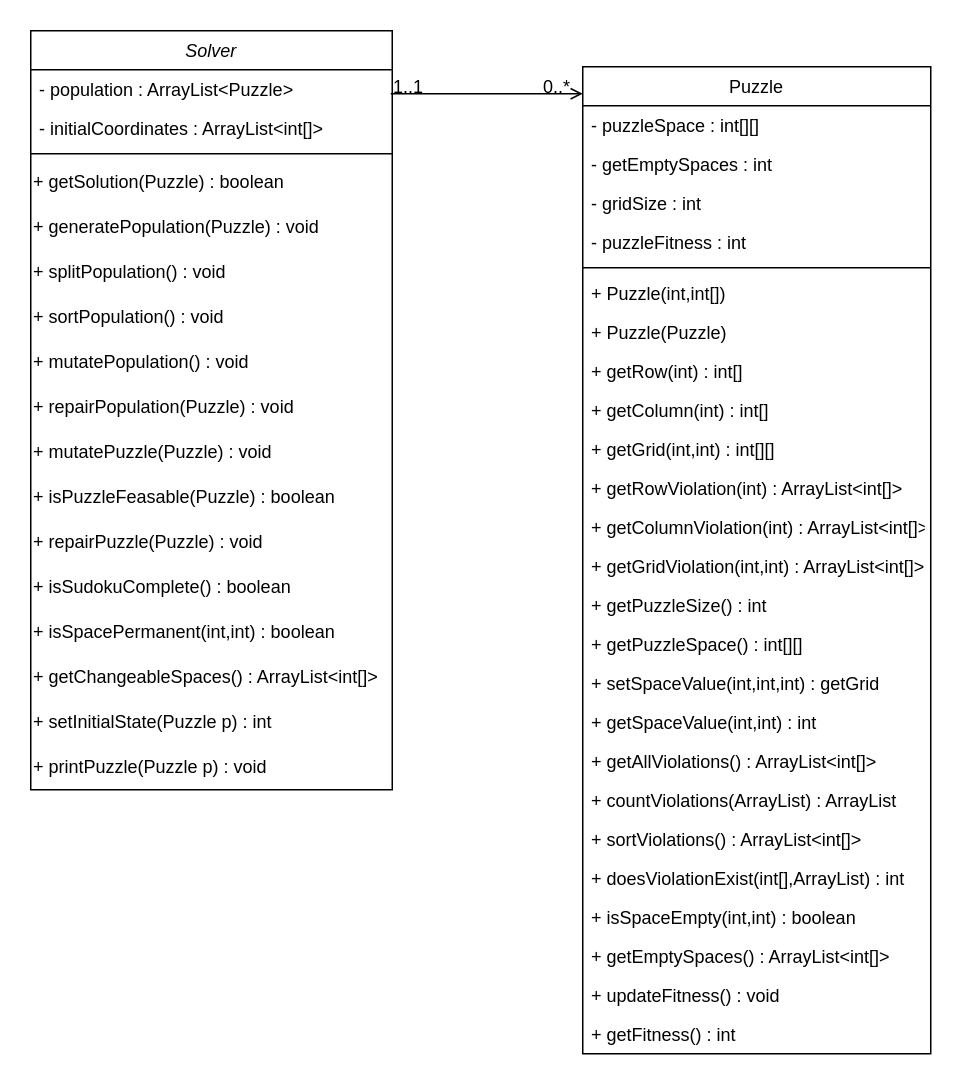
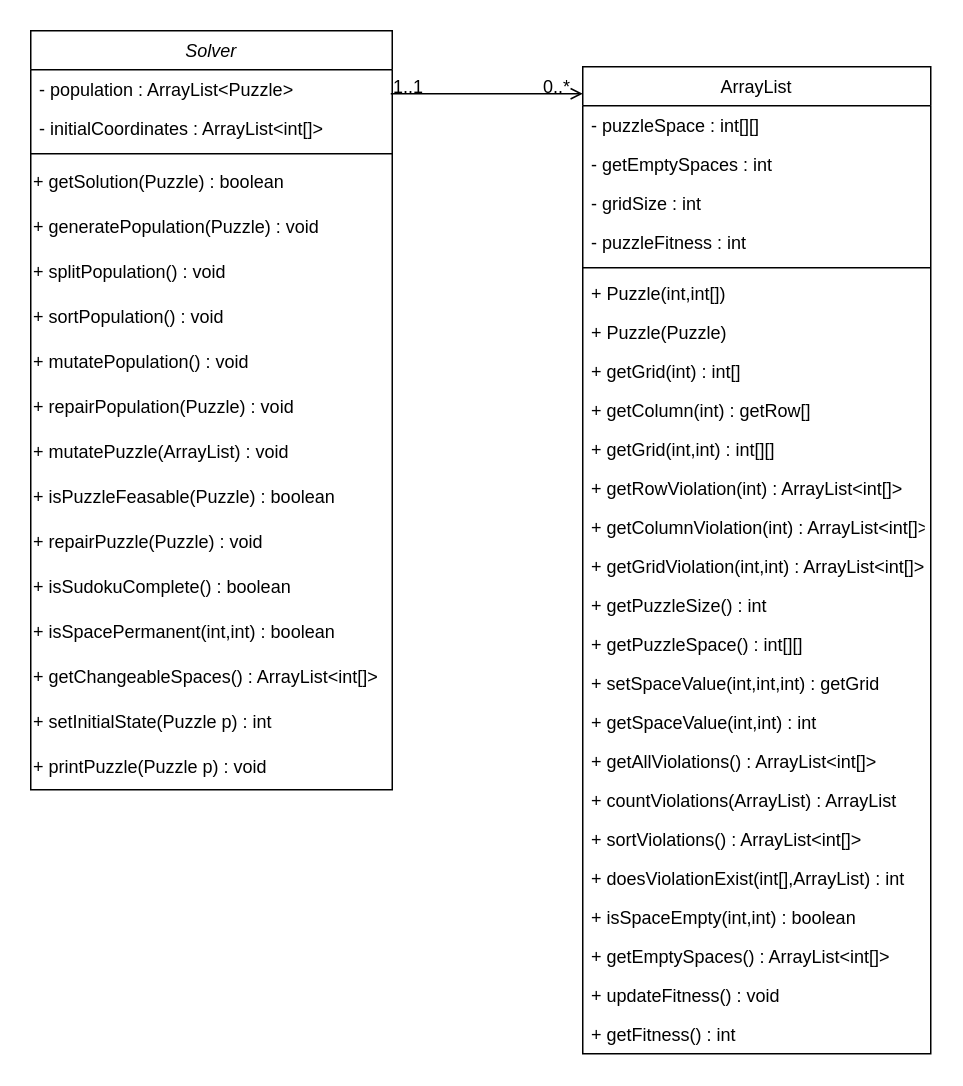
(756, 87) -> (756, 87)
(683, 372) -> (686, 372)
(696, 411) -> (713, 411)
(164, 452) -> (179, 452)
